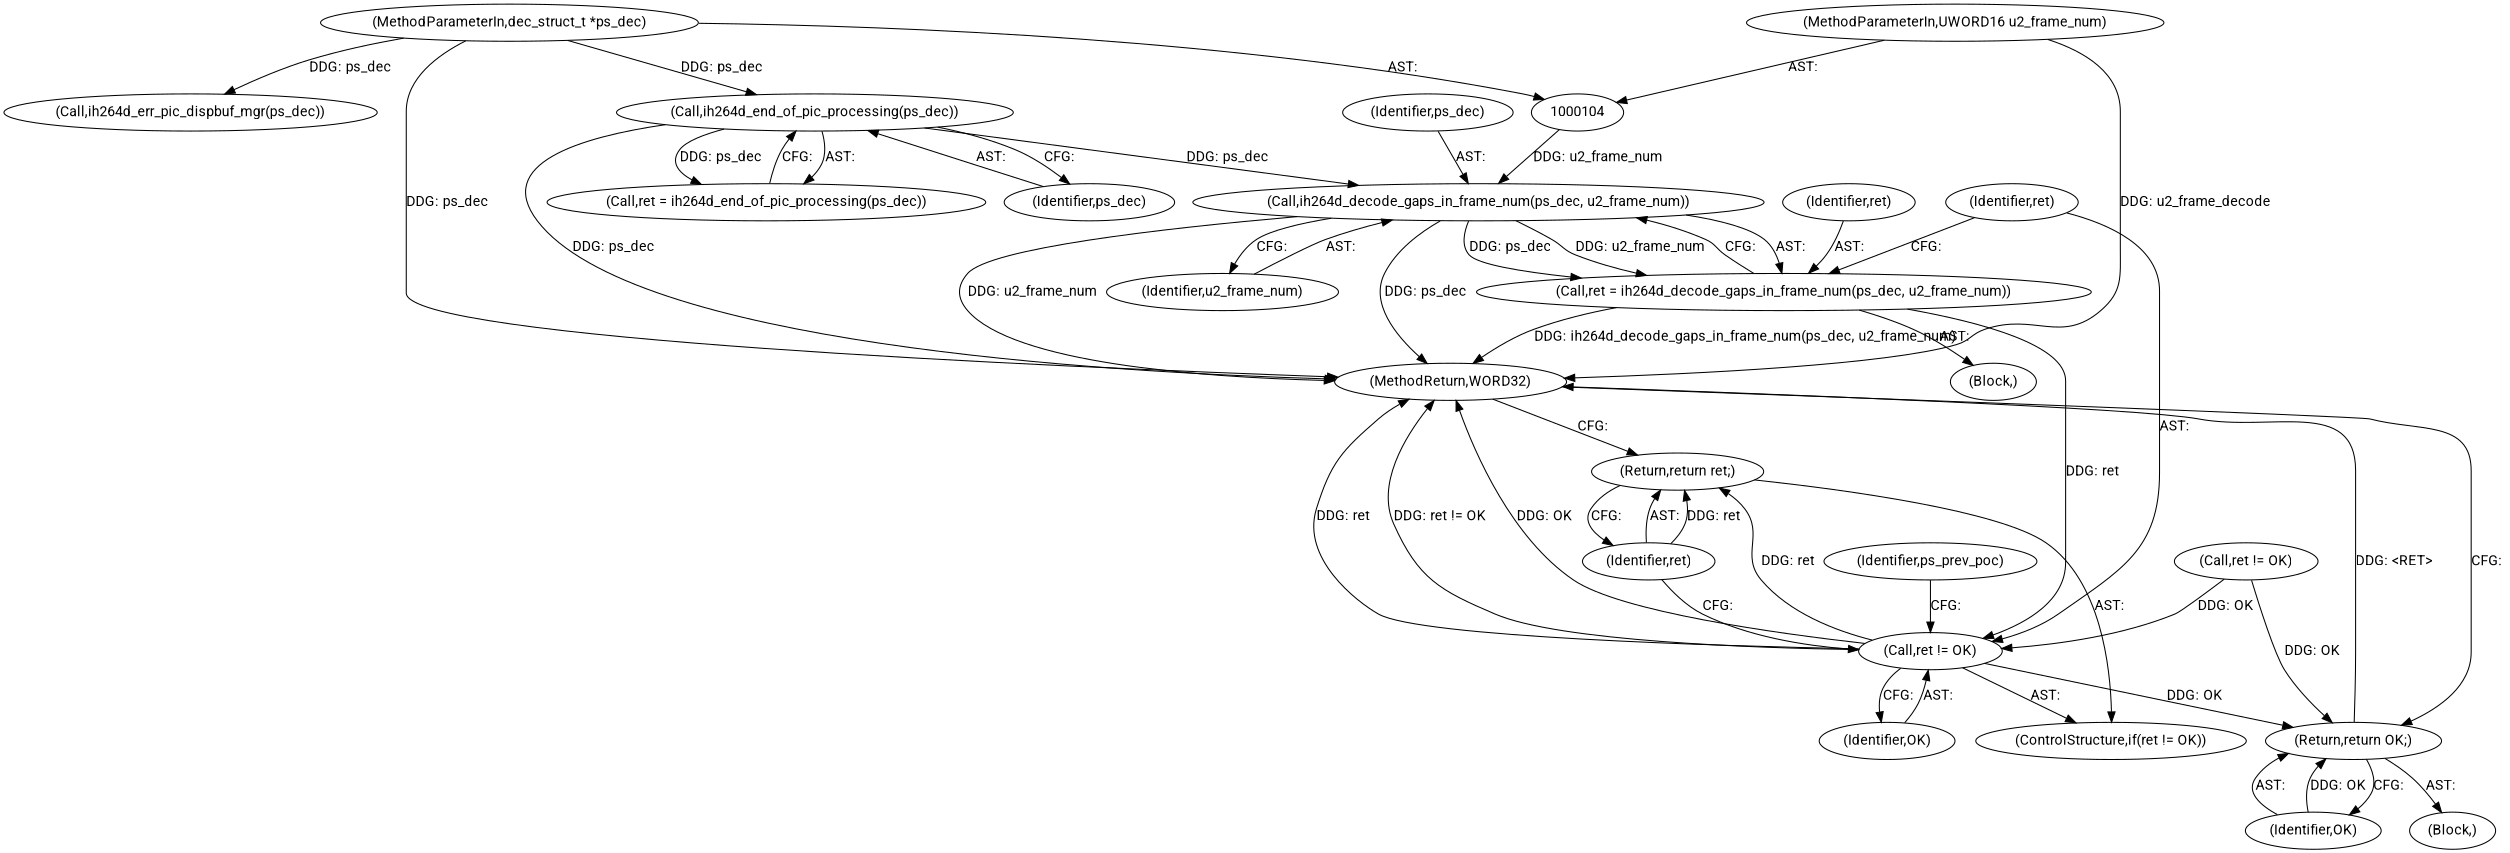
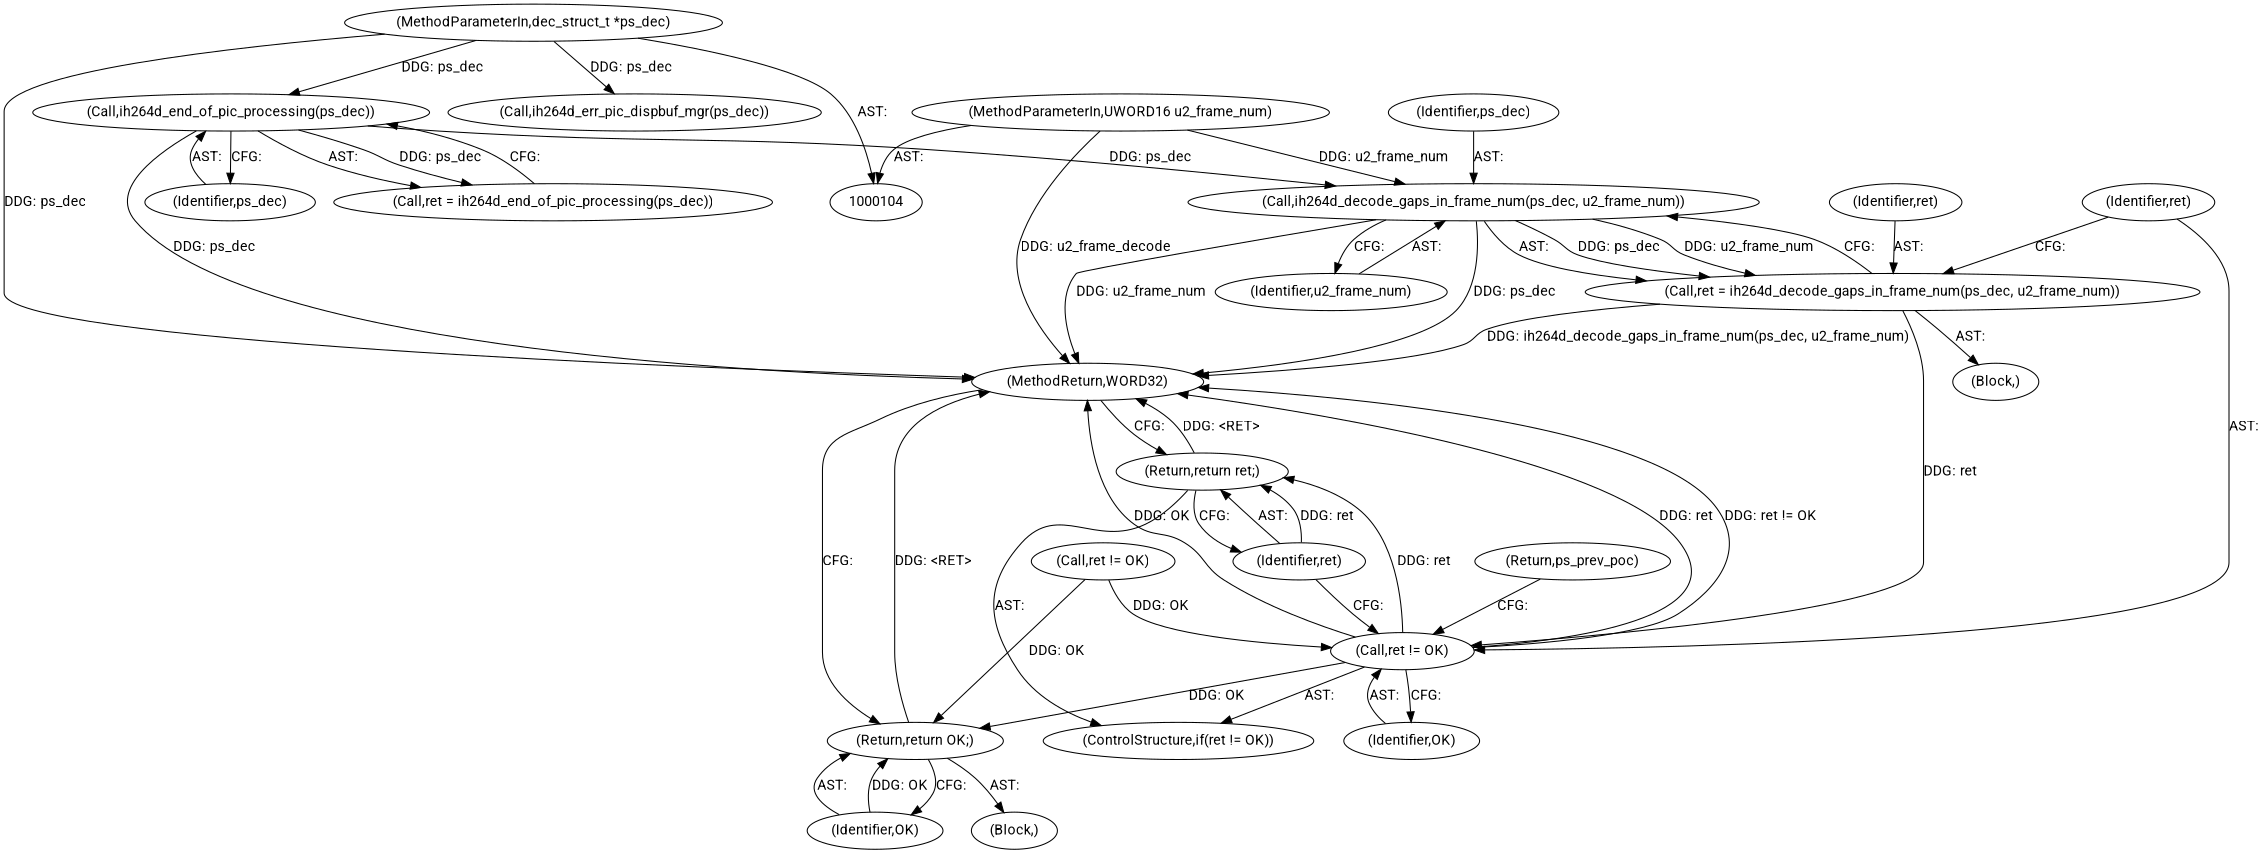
(1533, 153) -> (1291, 156)
none -> (1174, 424)
(1930, 561) -> (1573, 561)
